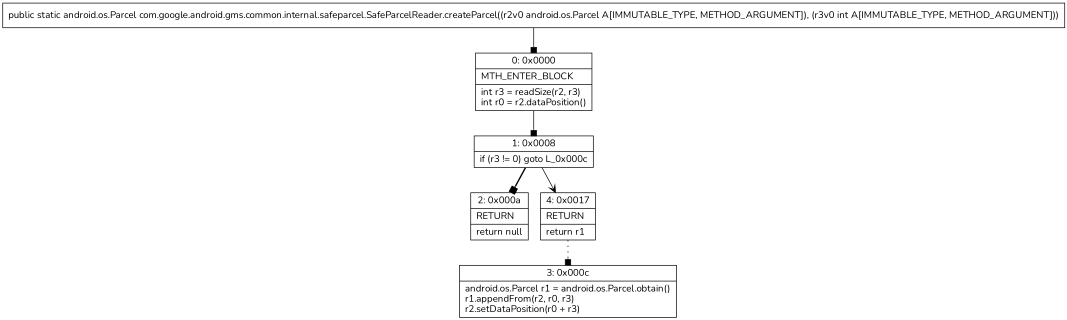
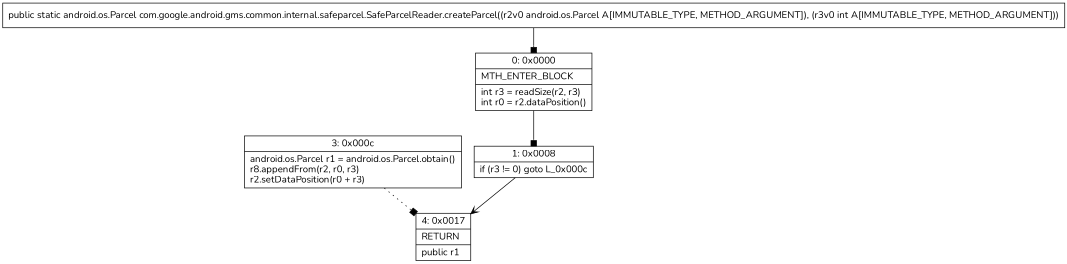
(500, 216) -> none
(566, 232) -> (441, 252)
(568, 249) -> (397, 199)
(520, 299) -> (305, 169)
